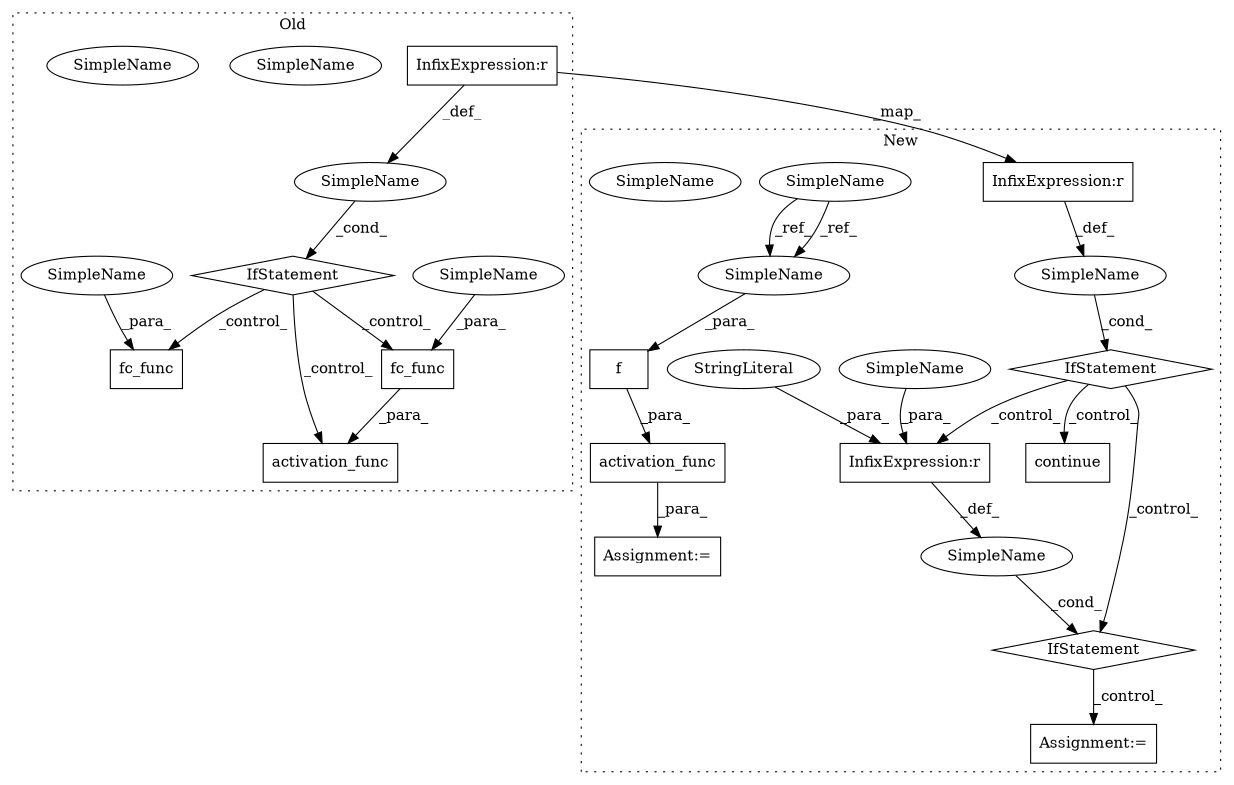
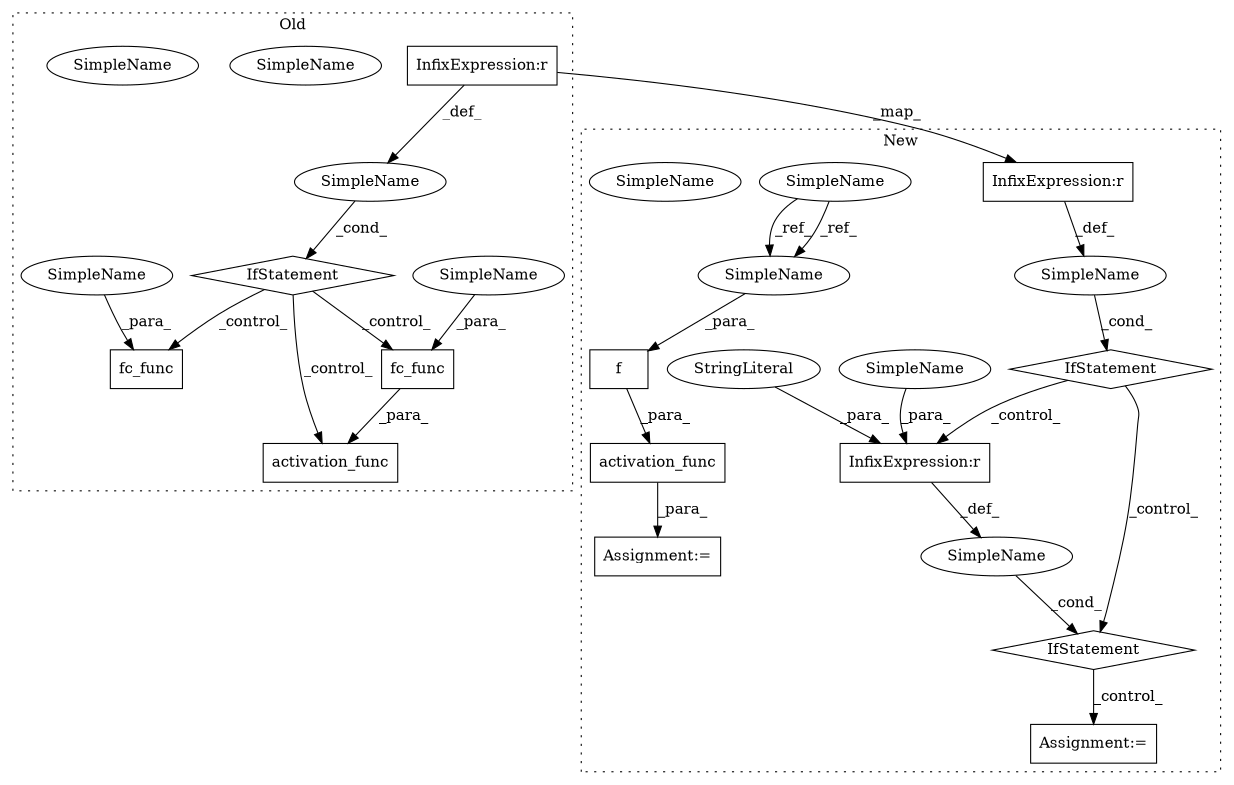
(1068, 463) -> none
